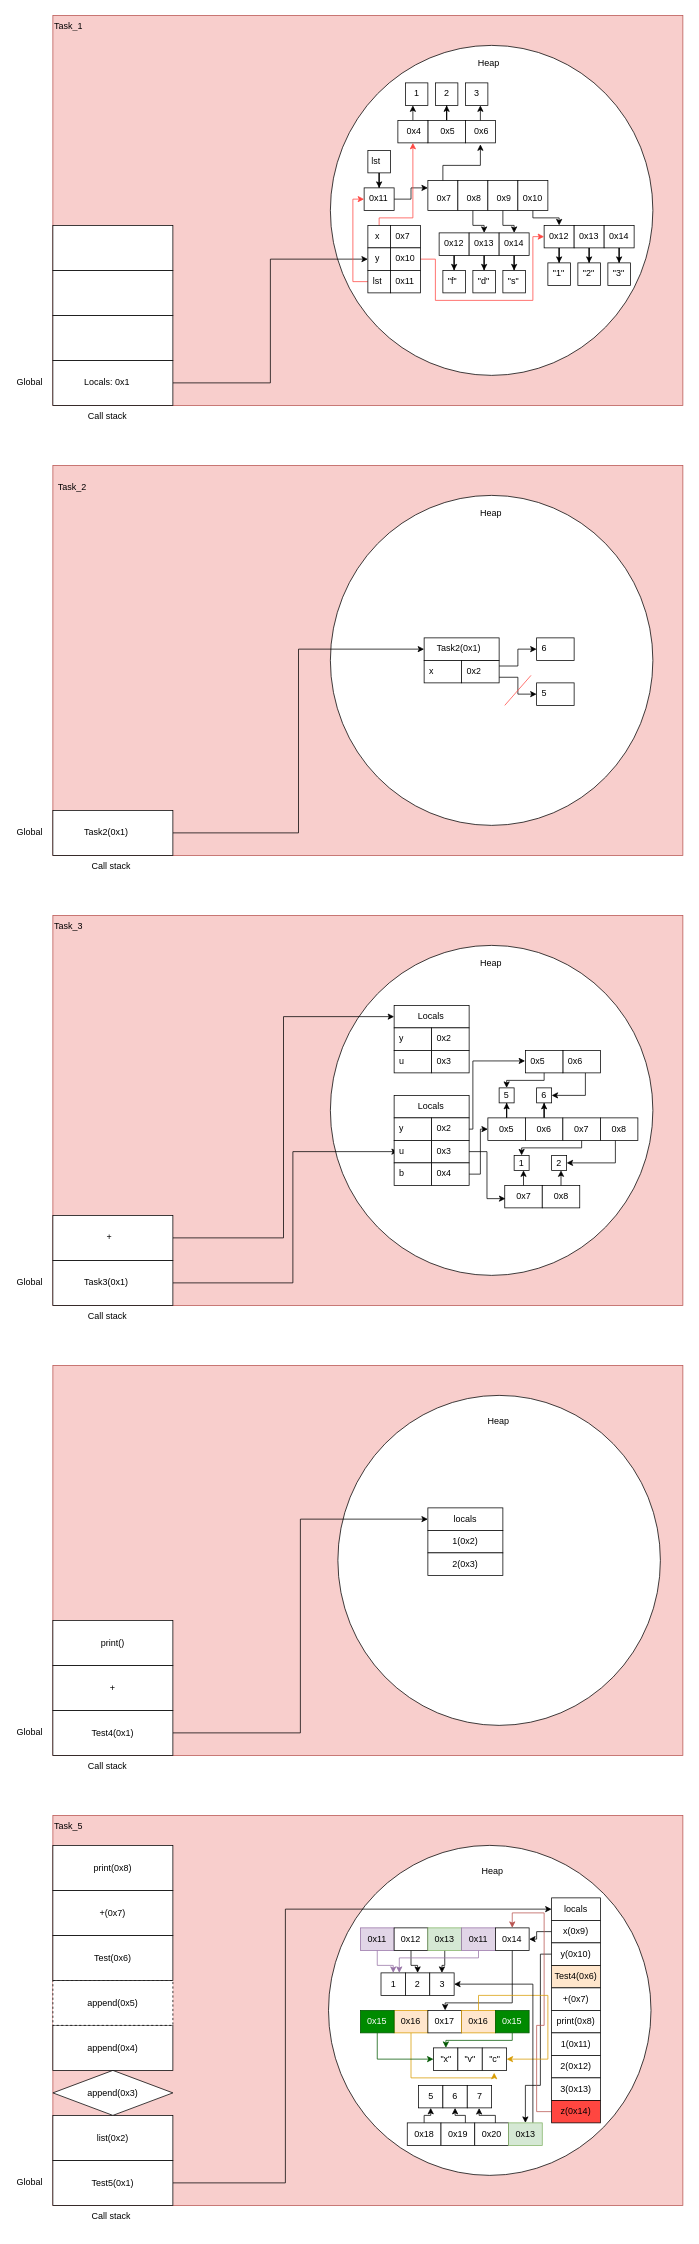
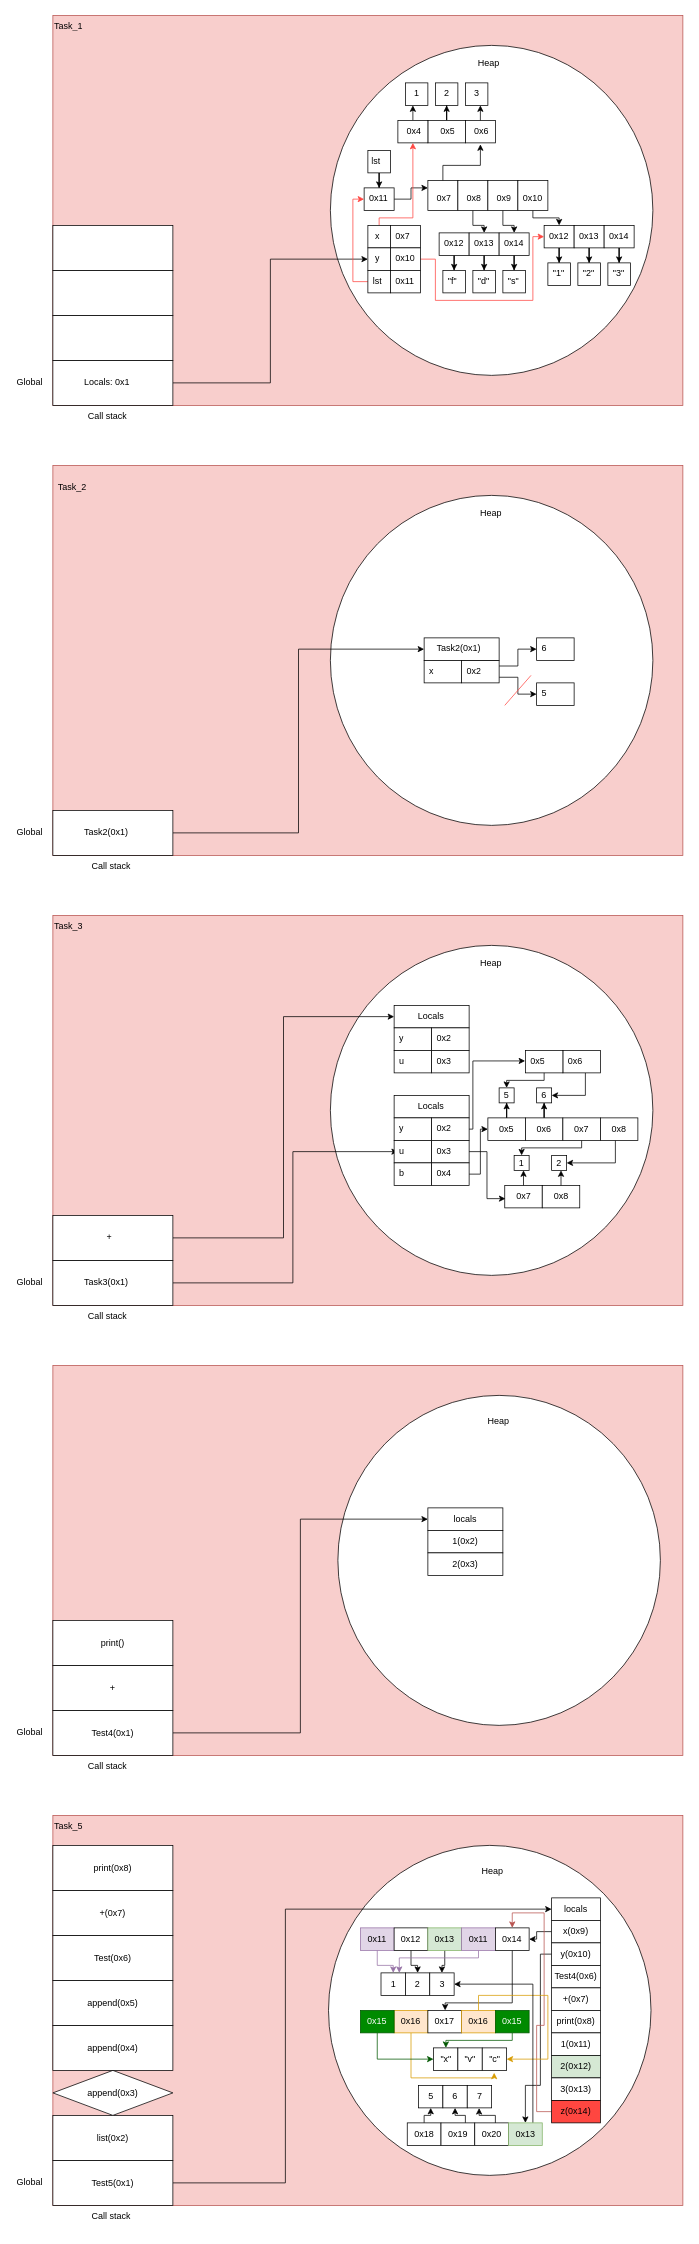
(576, 1977) -> (576, 1977)
(113, 2003) -> (113, 2003)
(576, 2067) -> (576, 2067)
